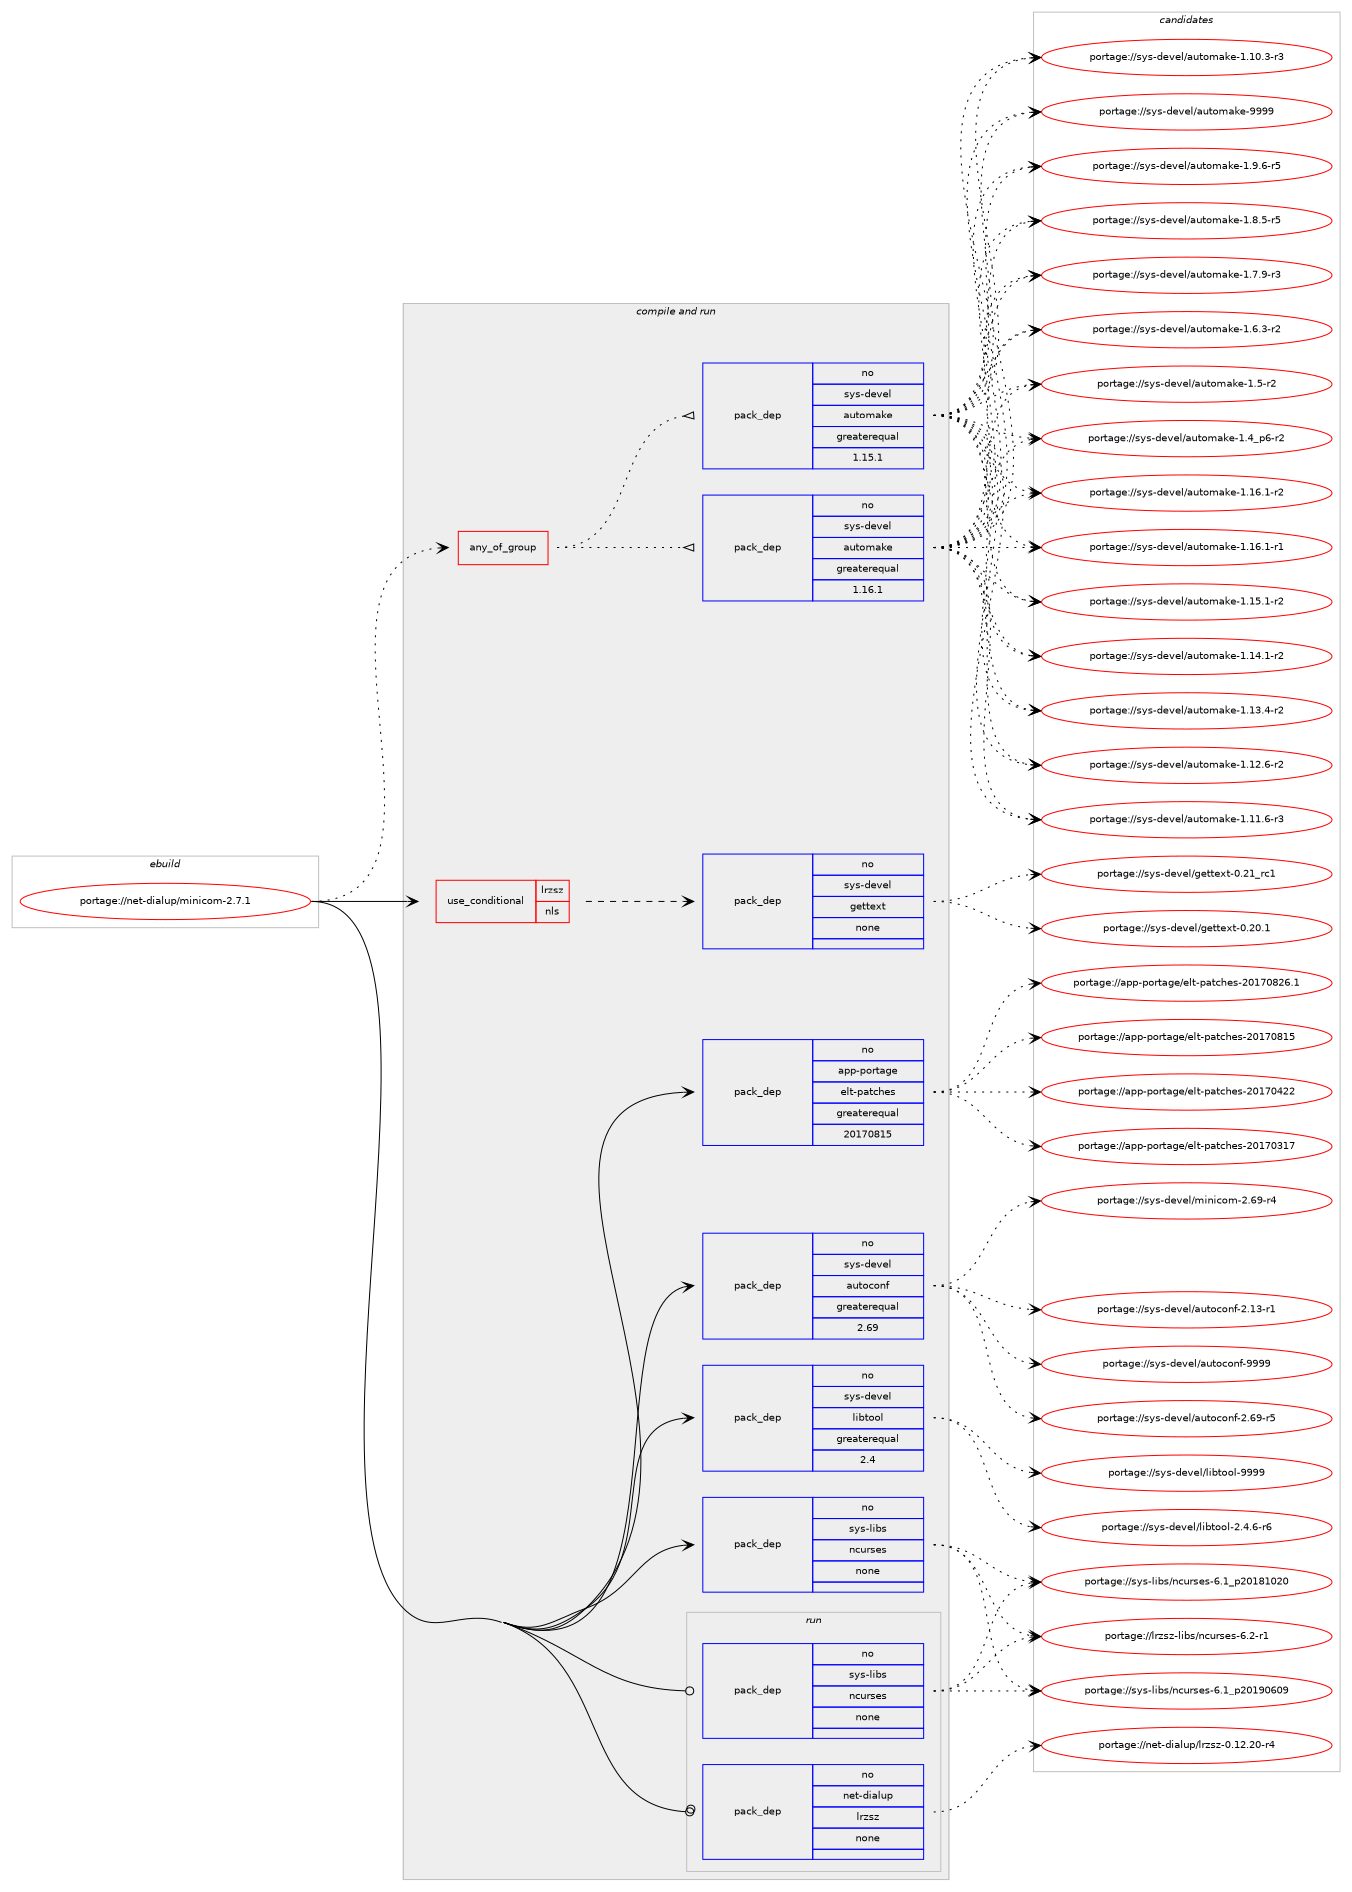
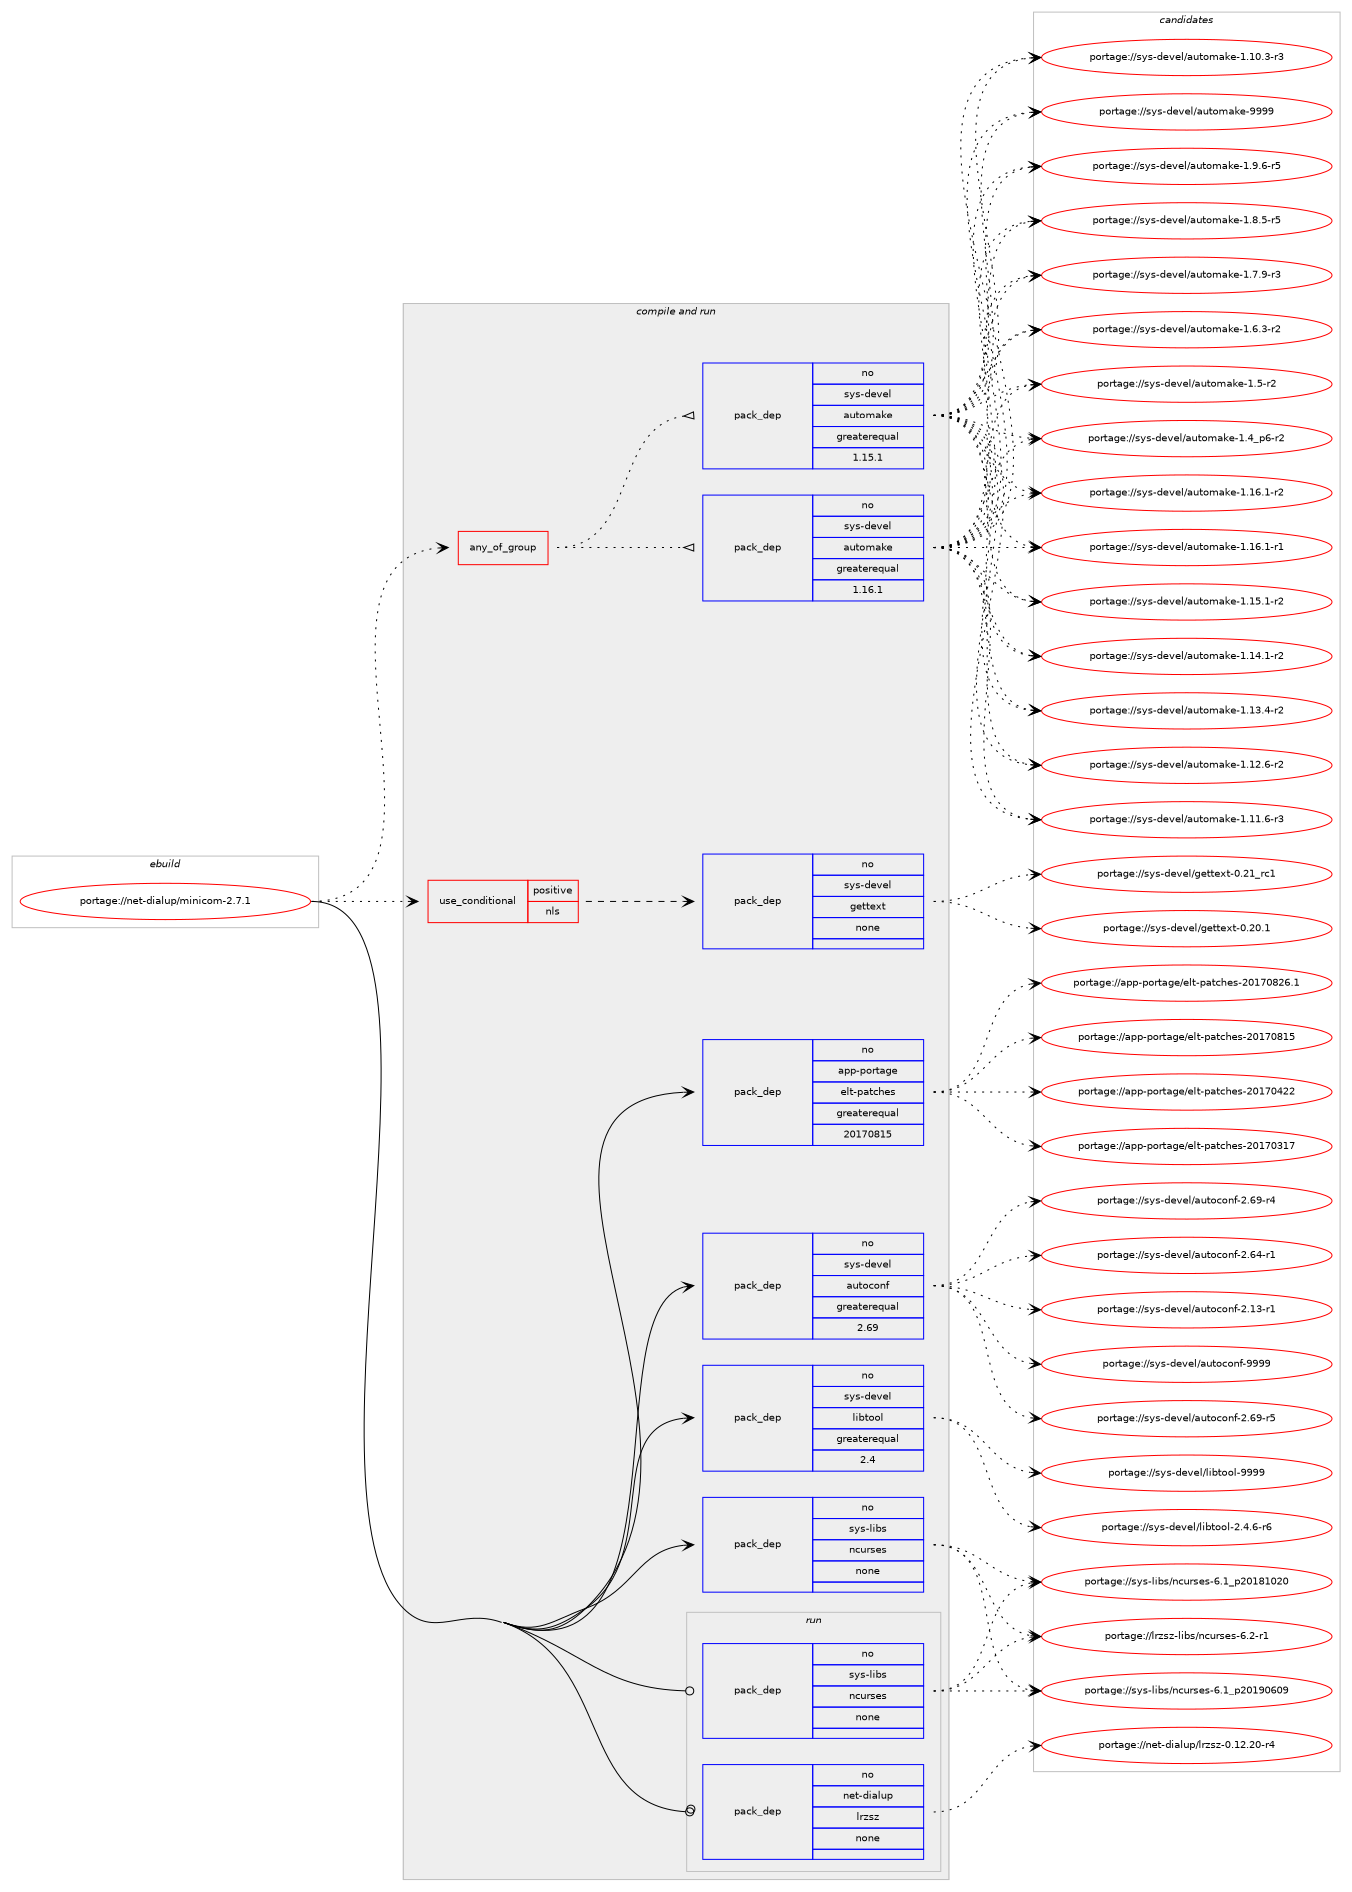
(553, 890) -> (553, 890)
(360, 901) -> (360, 901)
(1187, 1201) -> (1187, 1201)
none -> (1187, 1255)
